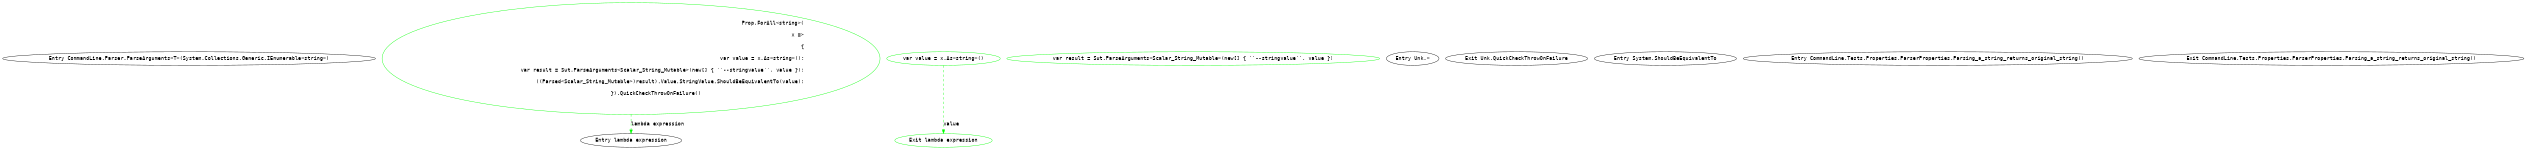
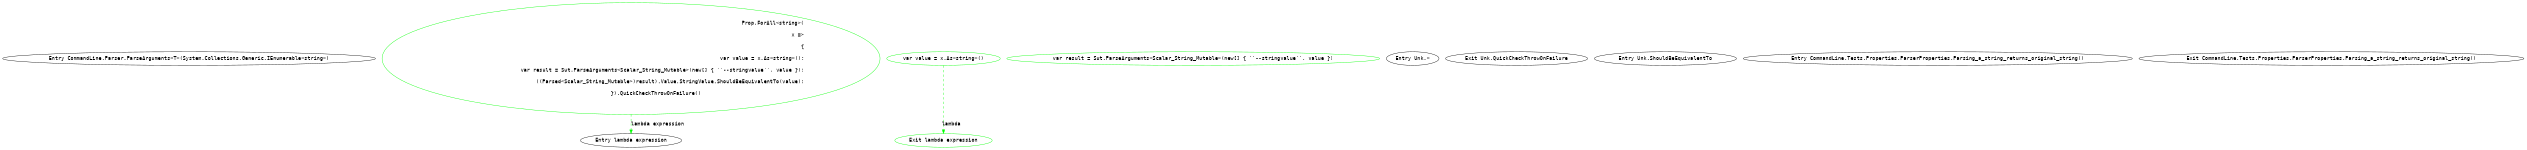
(1665, 59) -> (1665, 59)
(951, 124) -> (951, 124)
